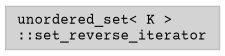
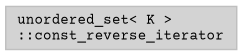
(113, 28) -> (121, 28)
